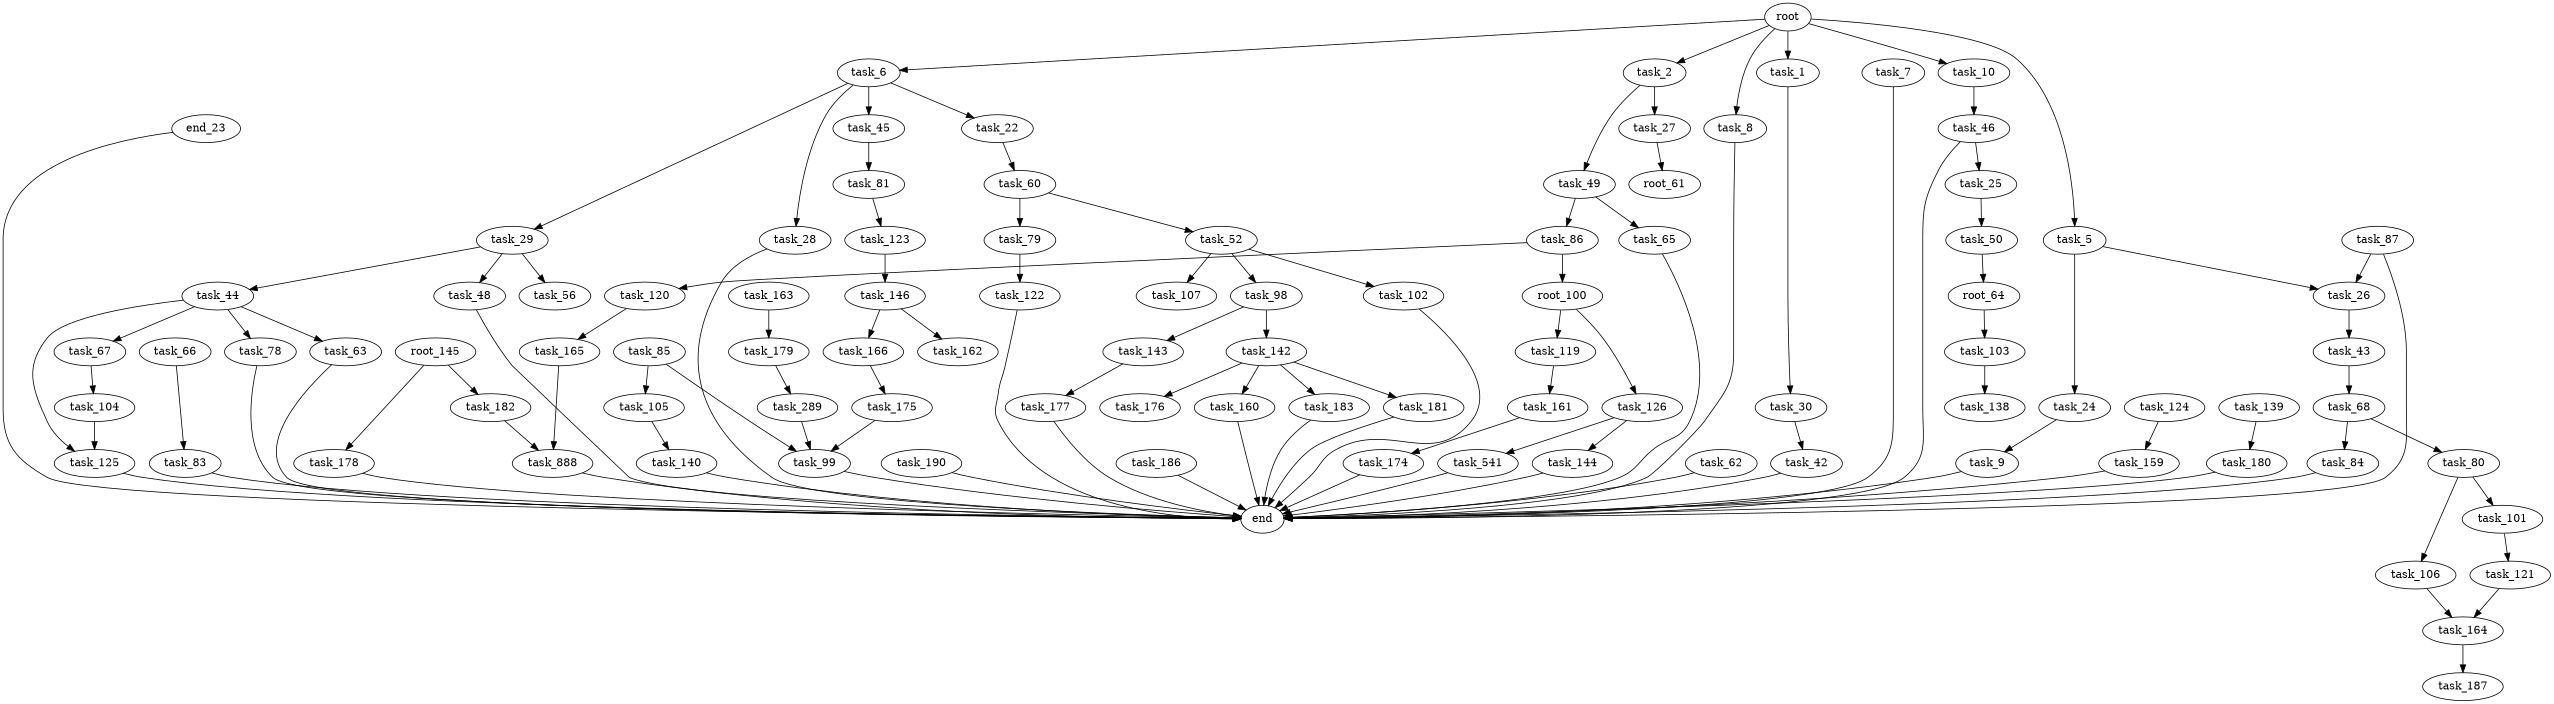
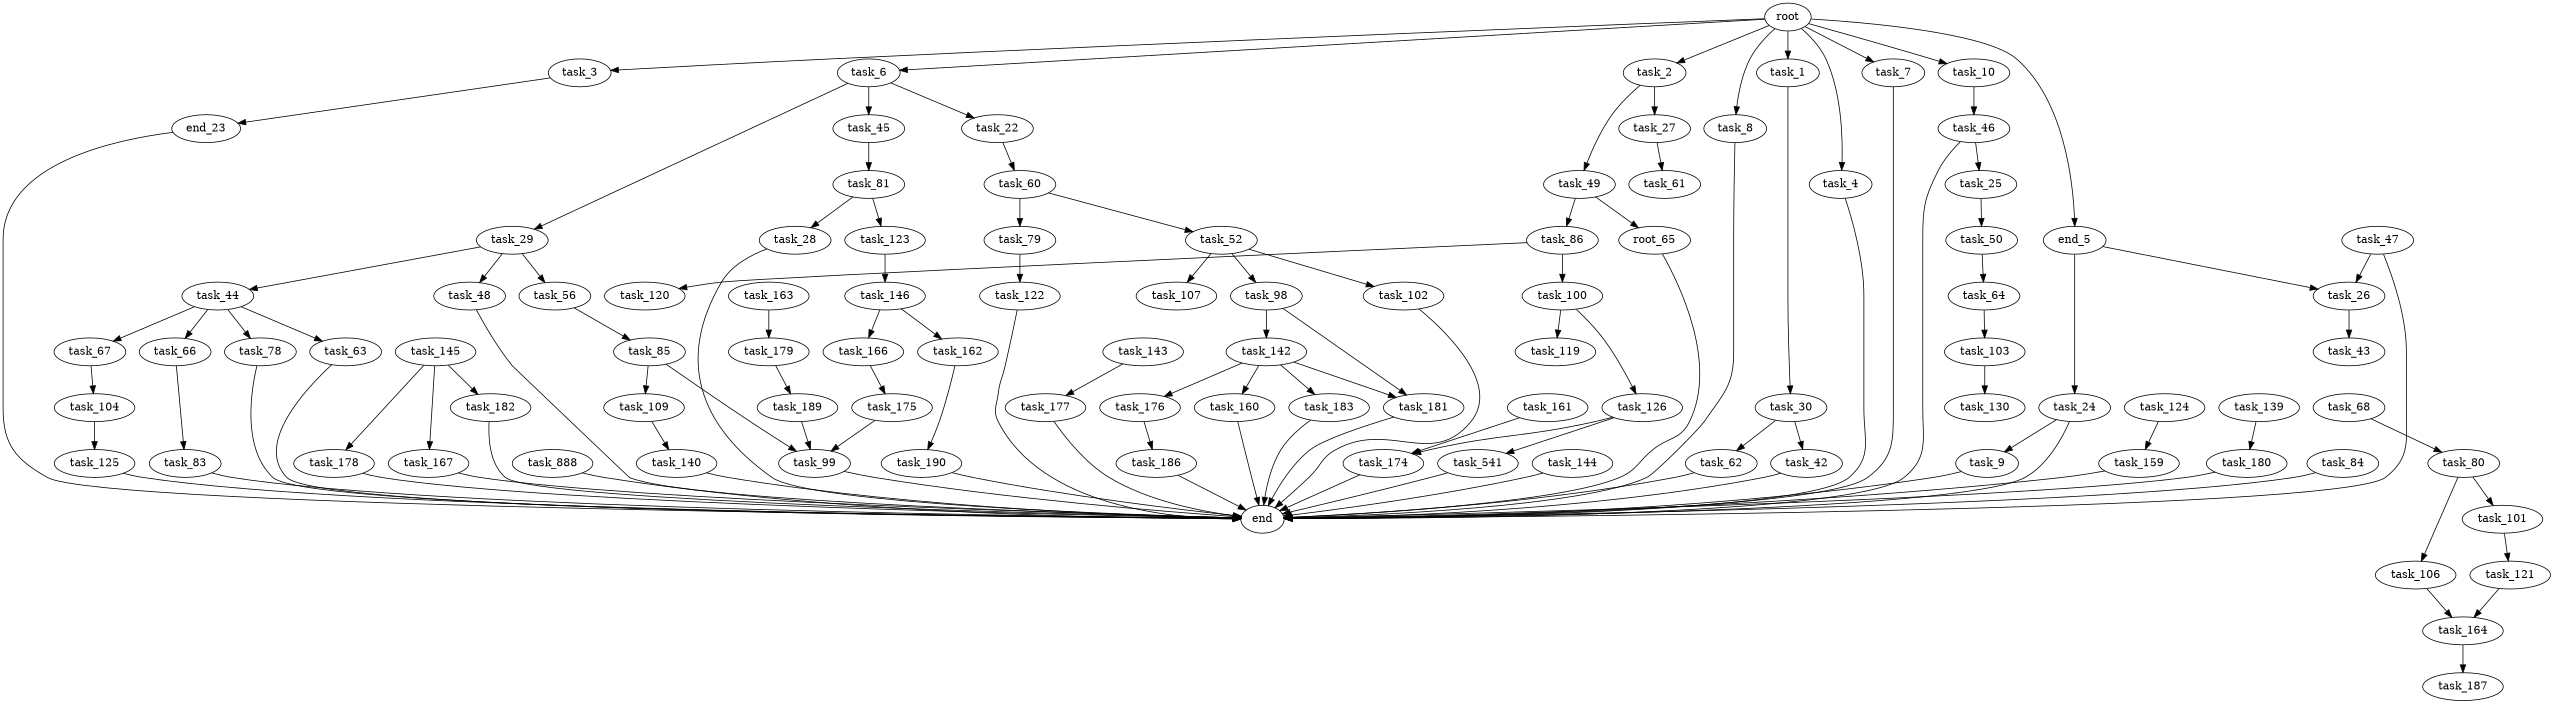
none -> (1836, 42)
none -> (580, 73)
(812, 146) -> (835, 210)
(1665, 184) -> (1665, 184)
none -> (1841, 184)
(1655, 240) -> (1655, 240)
(2075, 240) -> (2075, 240)
(2378, 240) -> (2378, 240)
(1562, 296) -> (1562, 296)
(1984, 296) -> (1984, 296)
none -> (599, 322)
(1209, 322) -> (1342, 349)
(55, 331) -> (199, 321)
(436, 352) -> (436, 352)
(560, 352) -> none
(1552, 376) -> none
(2349, 376) -> none
none -> (945, 405)
(644, 408) -> (644, 408)
(797, 408) -> (797, 408)
(1985, 408) -> (1985, 408)
none -> (1147, 432)
(2346, 432) -> none
(518, 433) -> (838, 506)
(1610, 433) -> (1517, 435)
none -> (1759, 433)
none -> (429, 463)
none -> (1696, 510)
